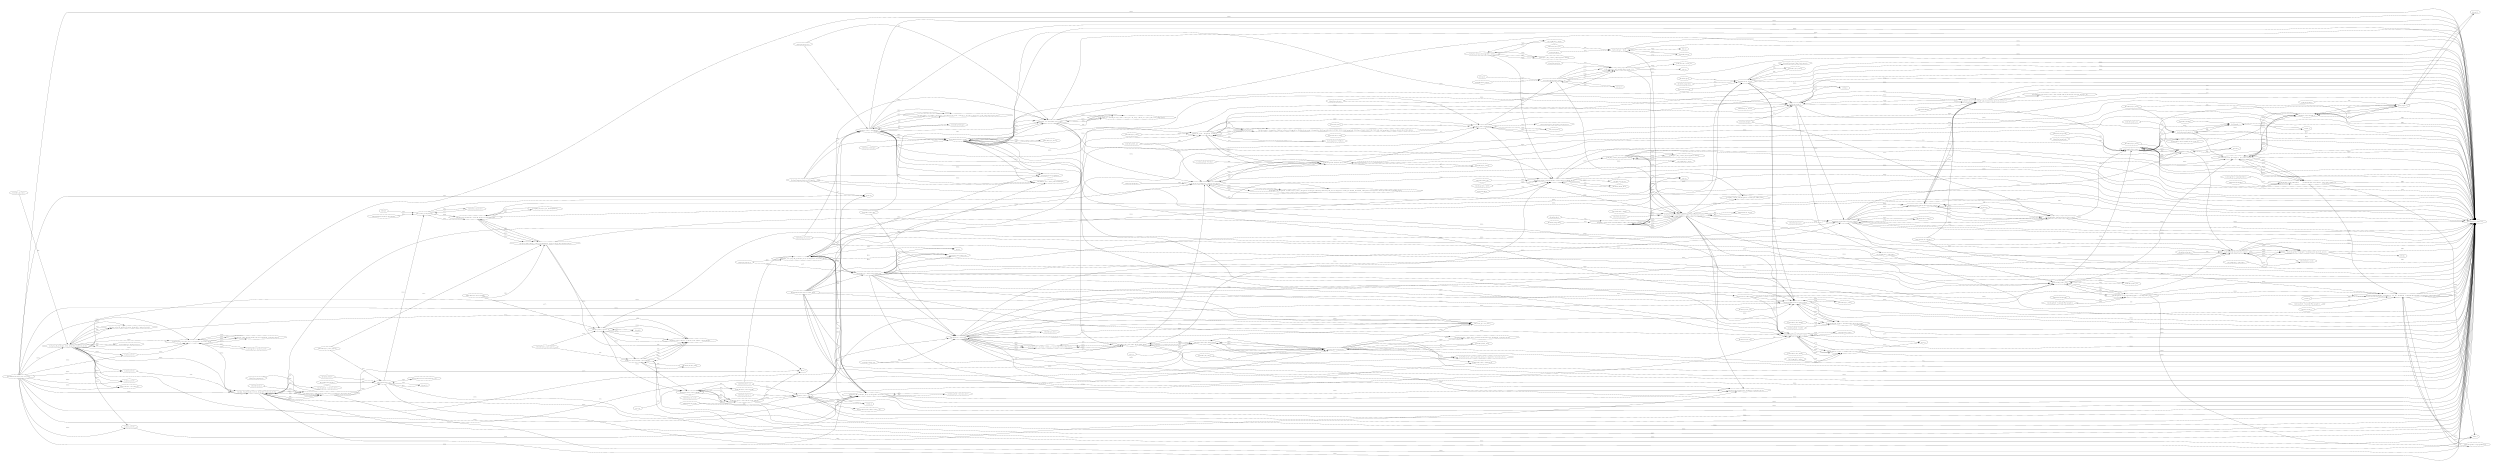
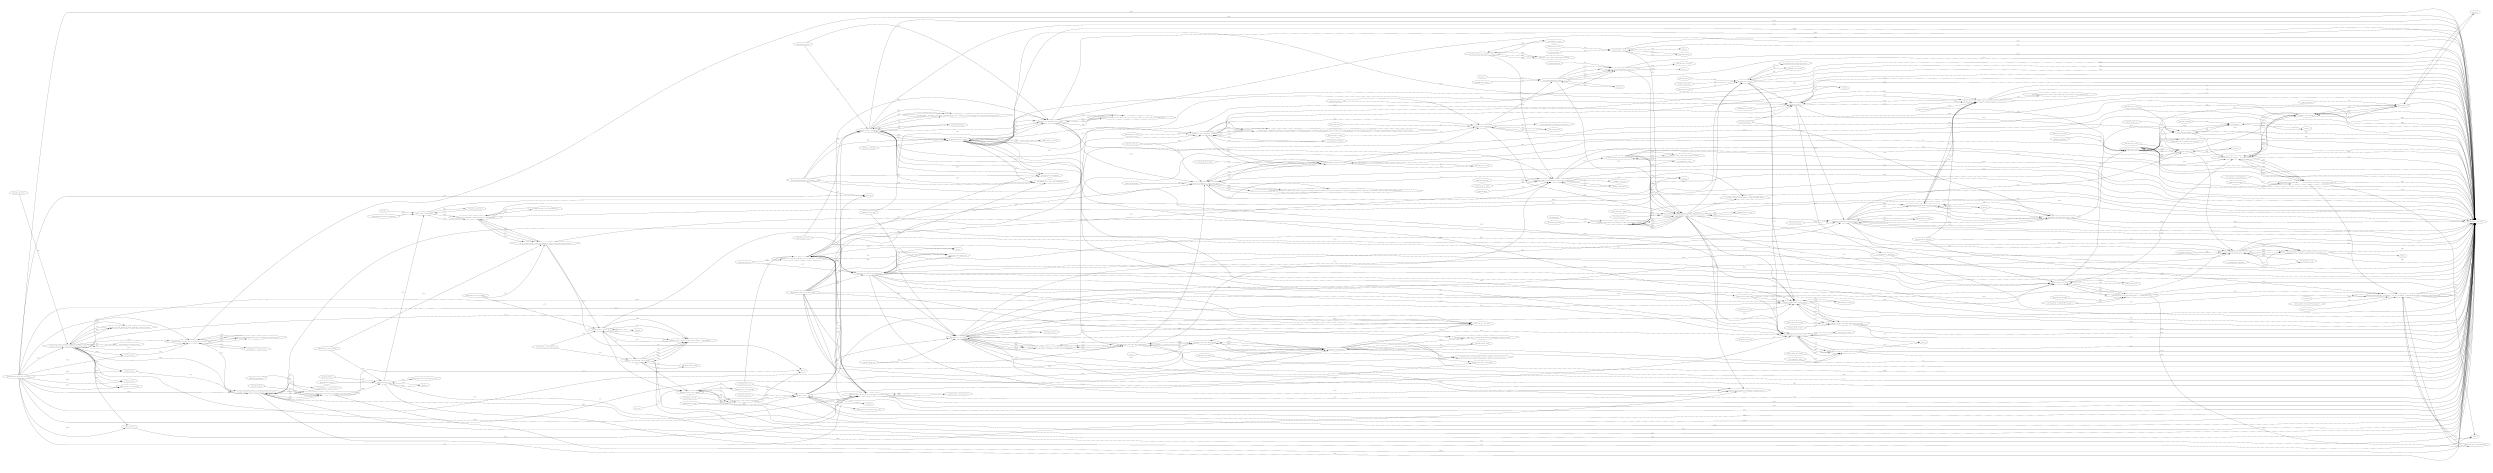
(2109, 223) -> (2101, 180)
